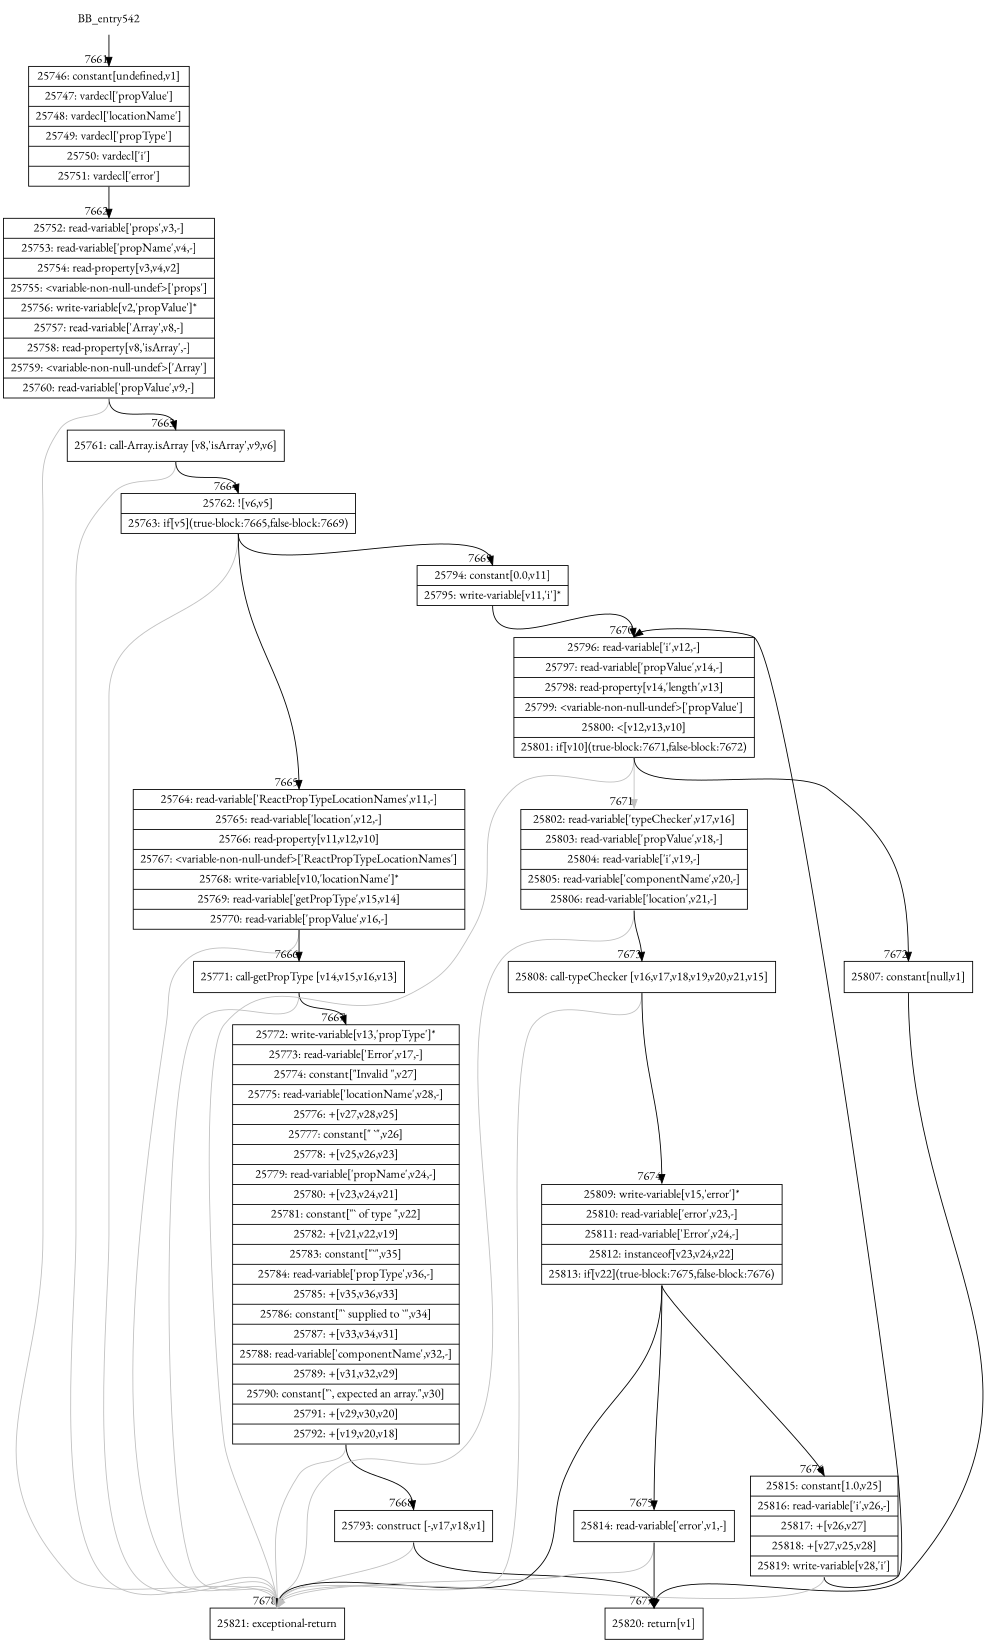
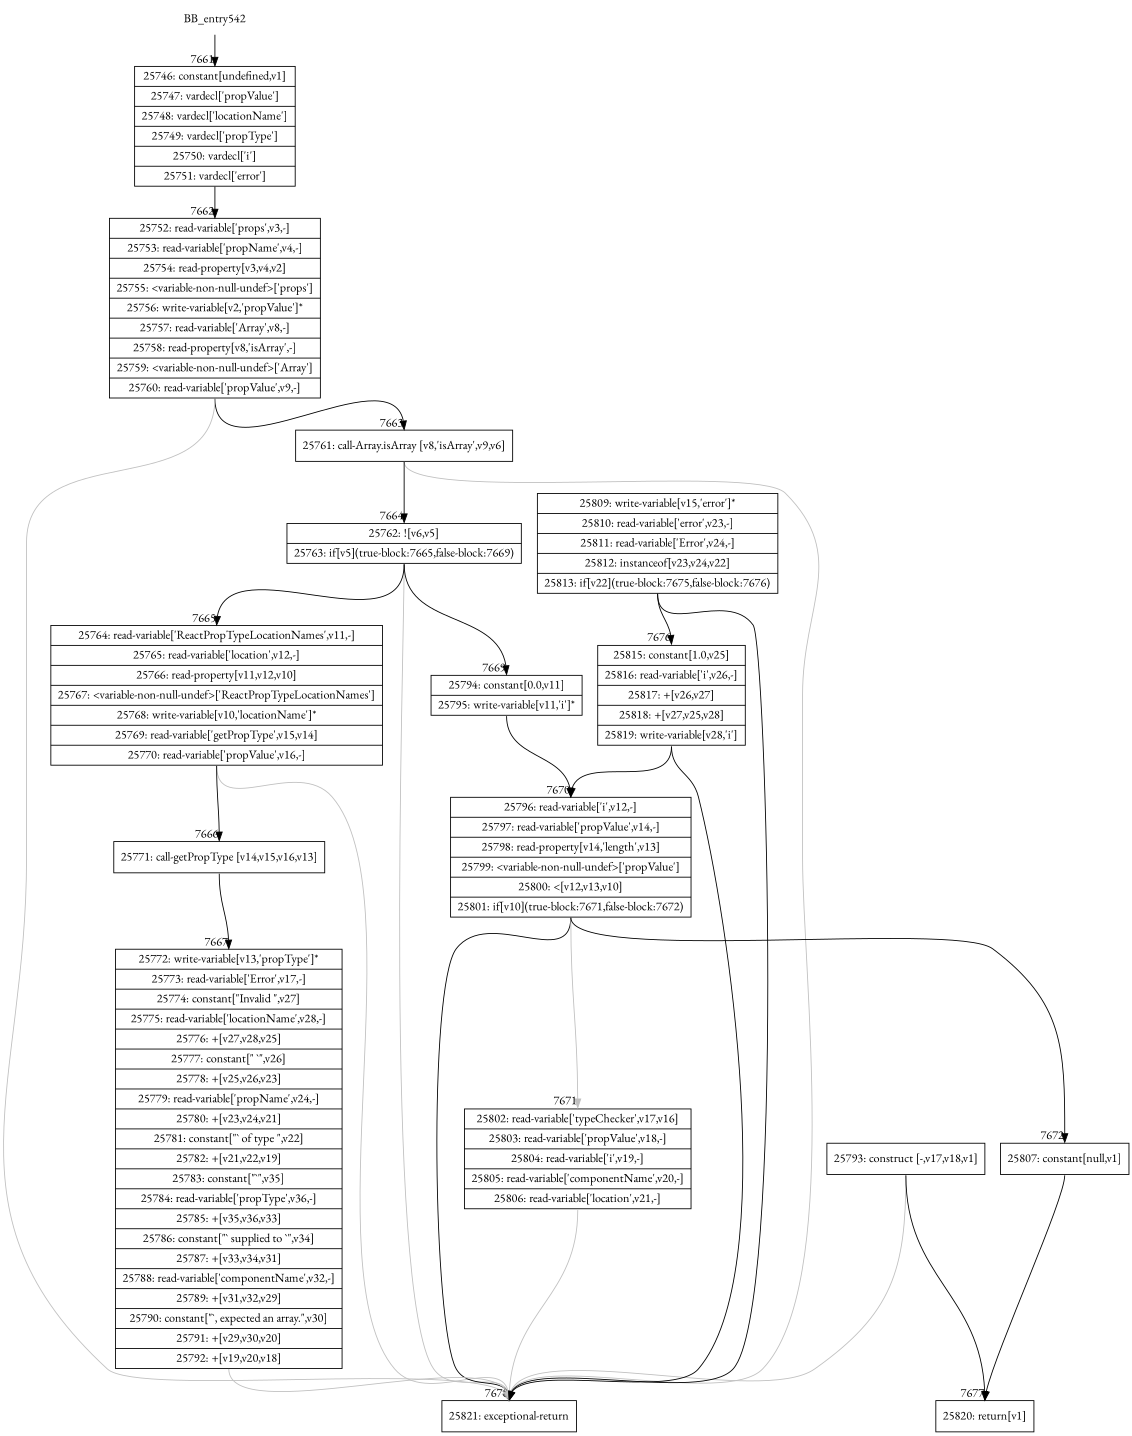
(642, 977) -> none
(223, 1028) -> (437, 1121)
(169, 1284) -> none
(376, 1476) -> none
(654, 1526) -> none
(555, 1592) -> (742, 1152)
